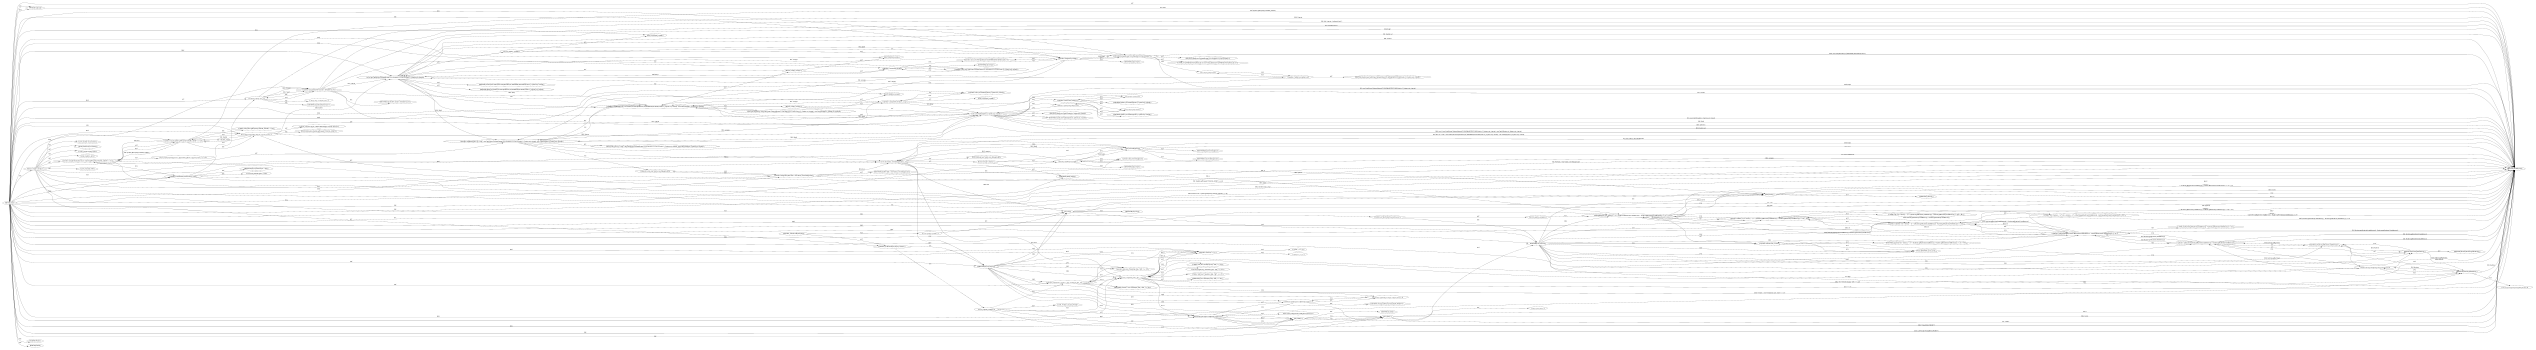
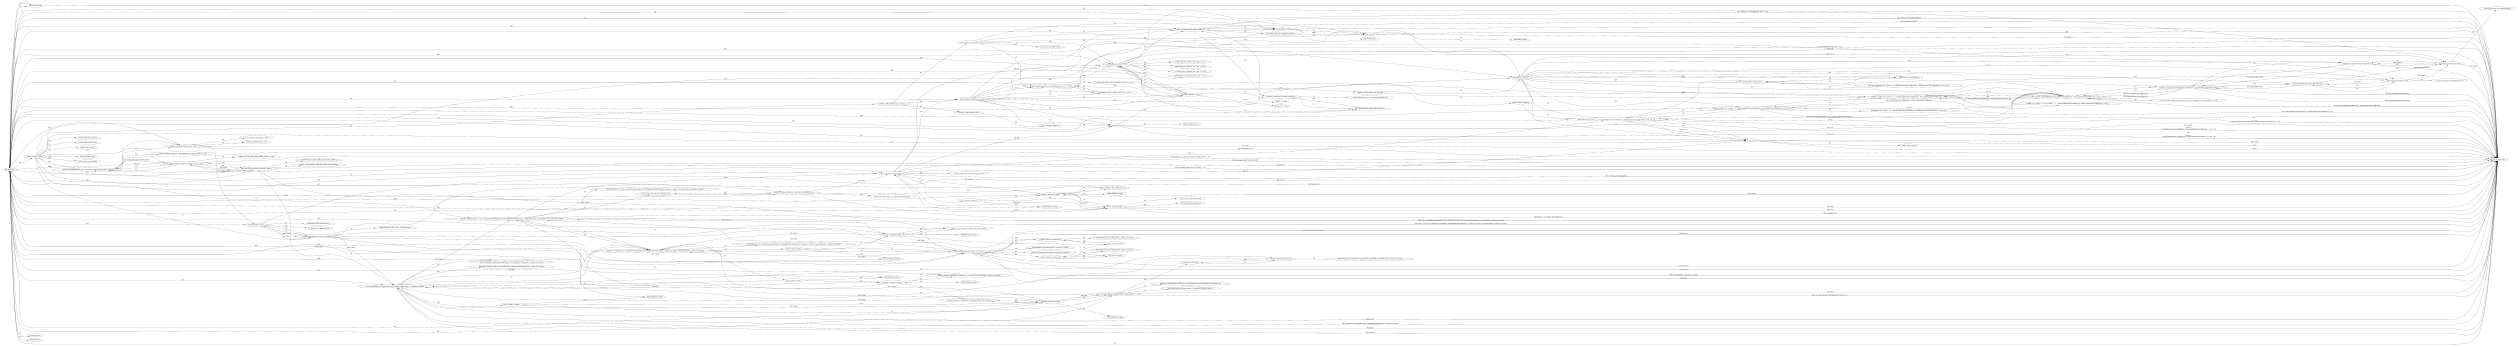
(846, 238) -> (928, 108)
